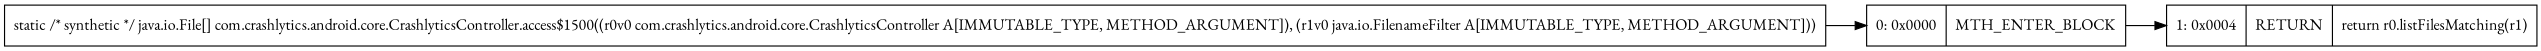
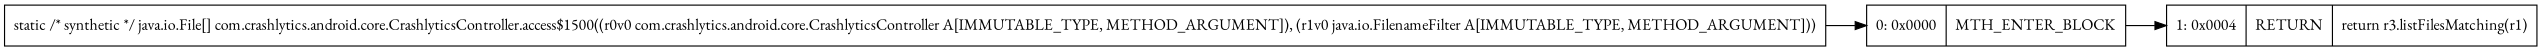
(2435, 25) -> (2435, 25)
